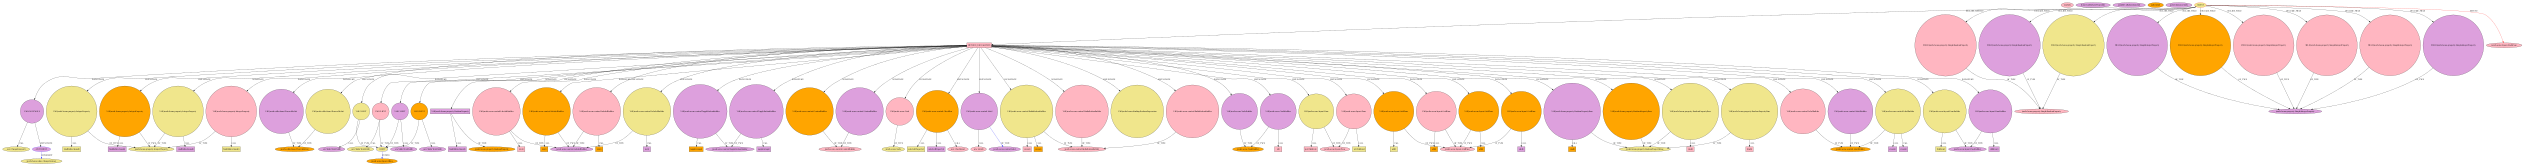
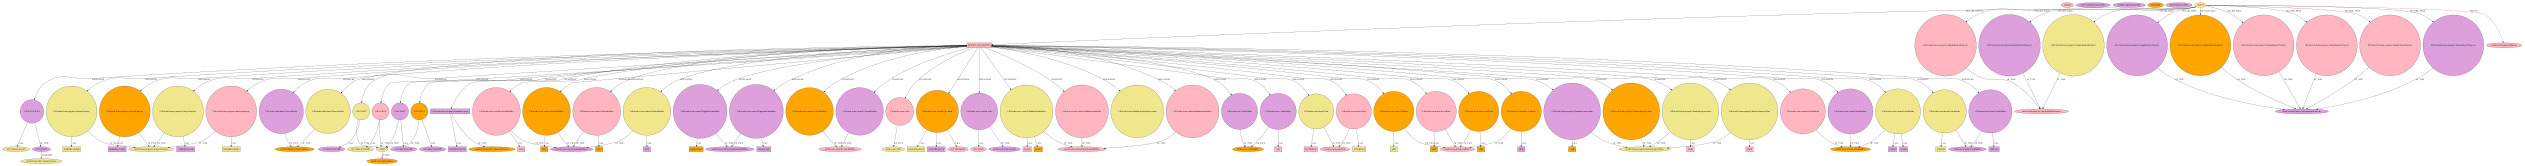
(46, 143) -> (44, 143)
